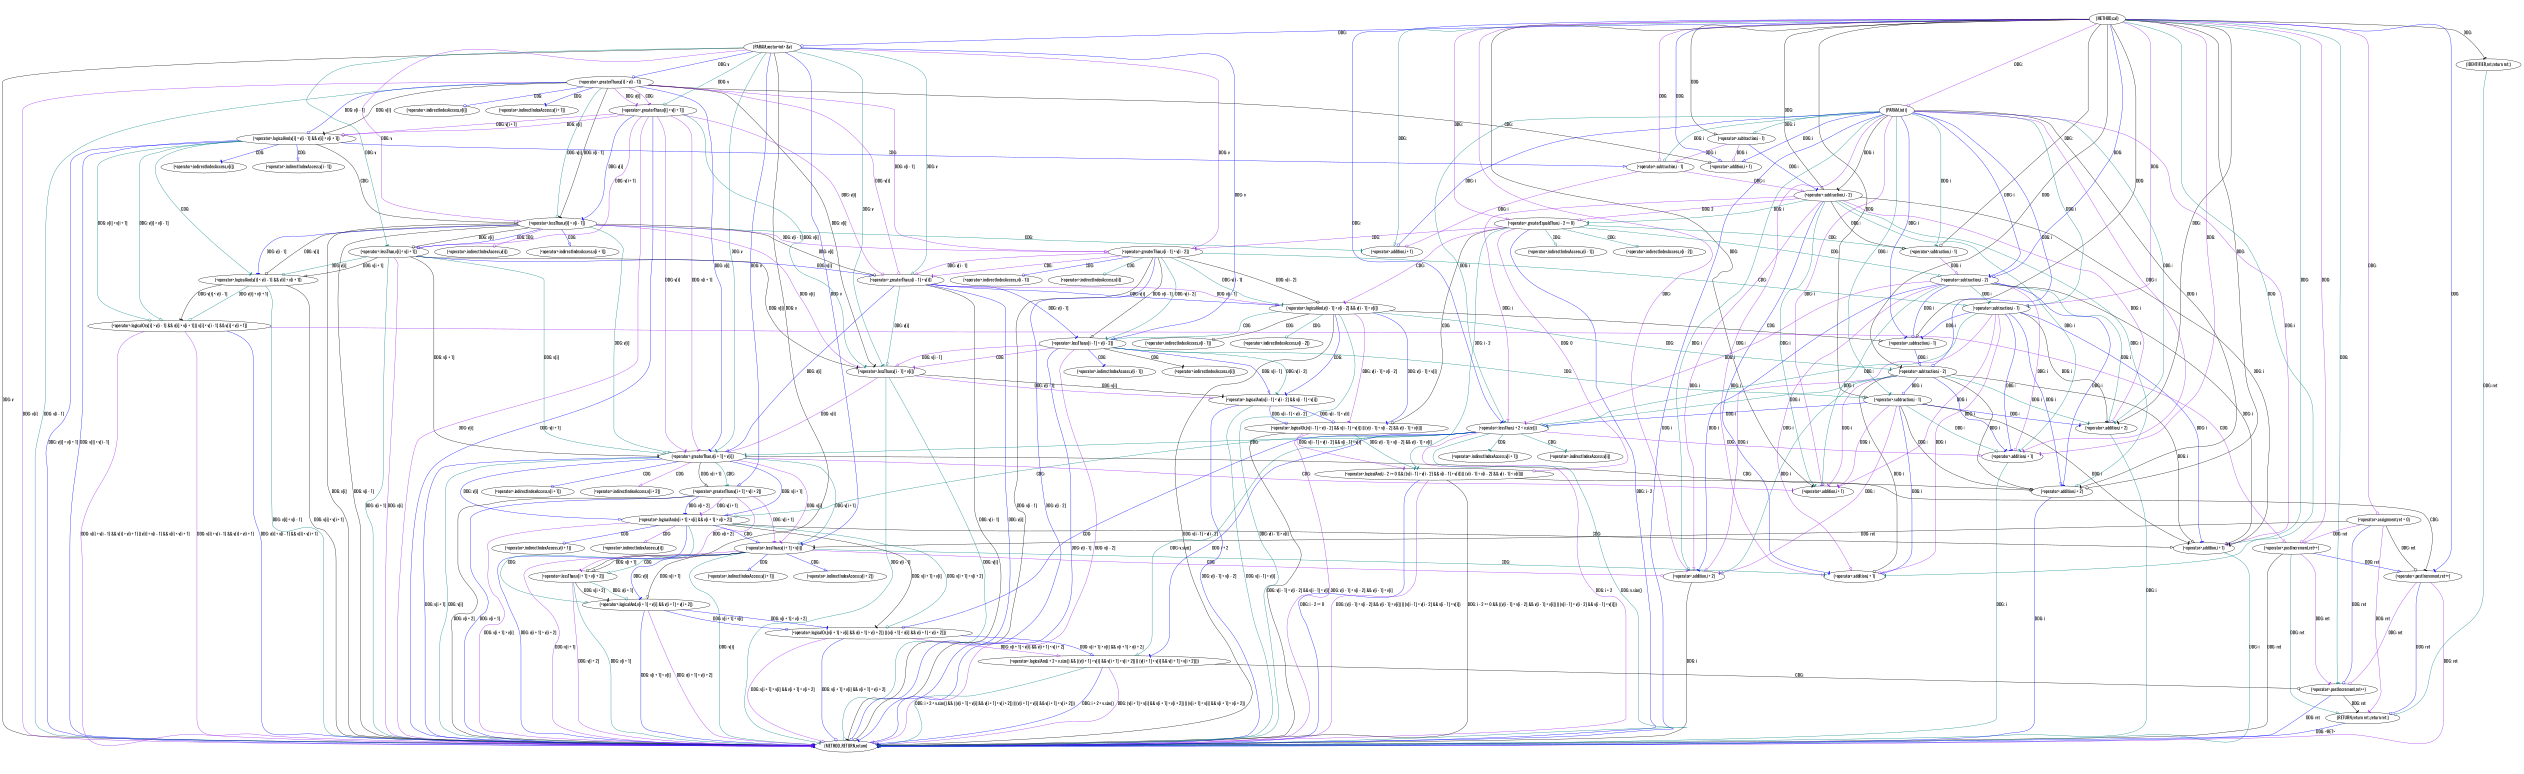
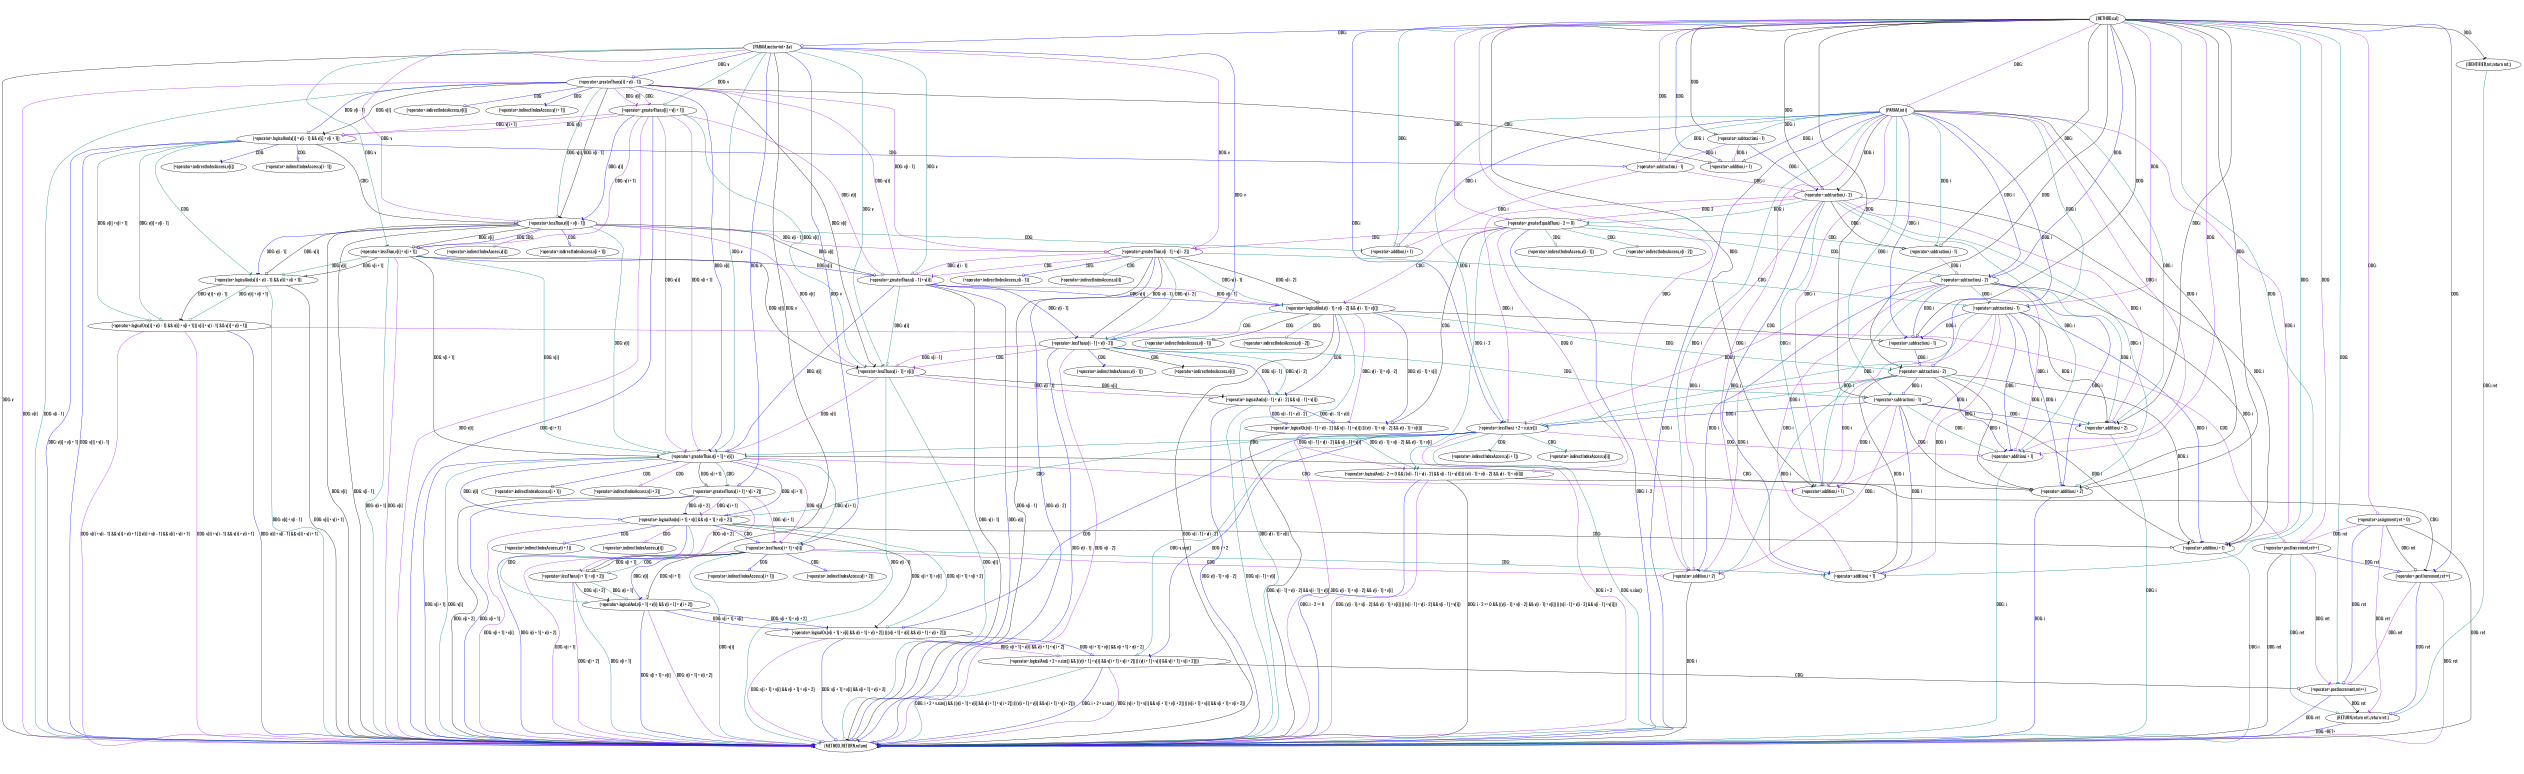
(1658, 536) -> (1791, 742)
